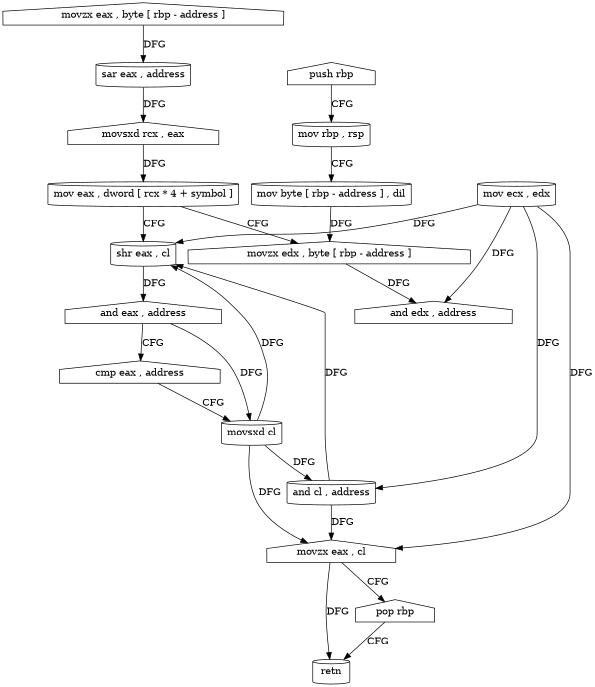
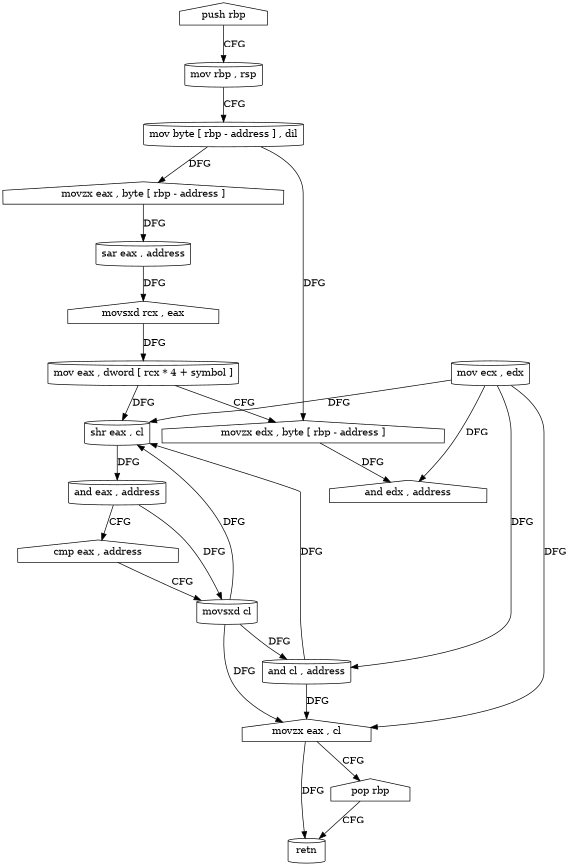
none -> (186, 163)
(154, 224) -> (144, 403)
(143, 314) -> (117, 493)
